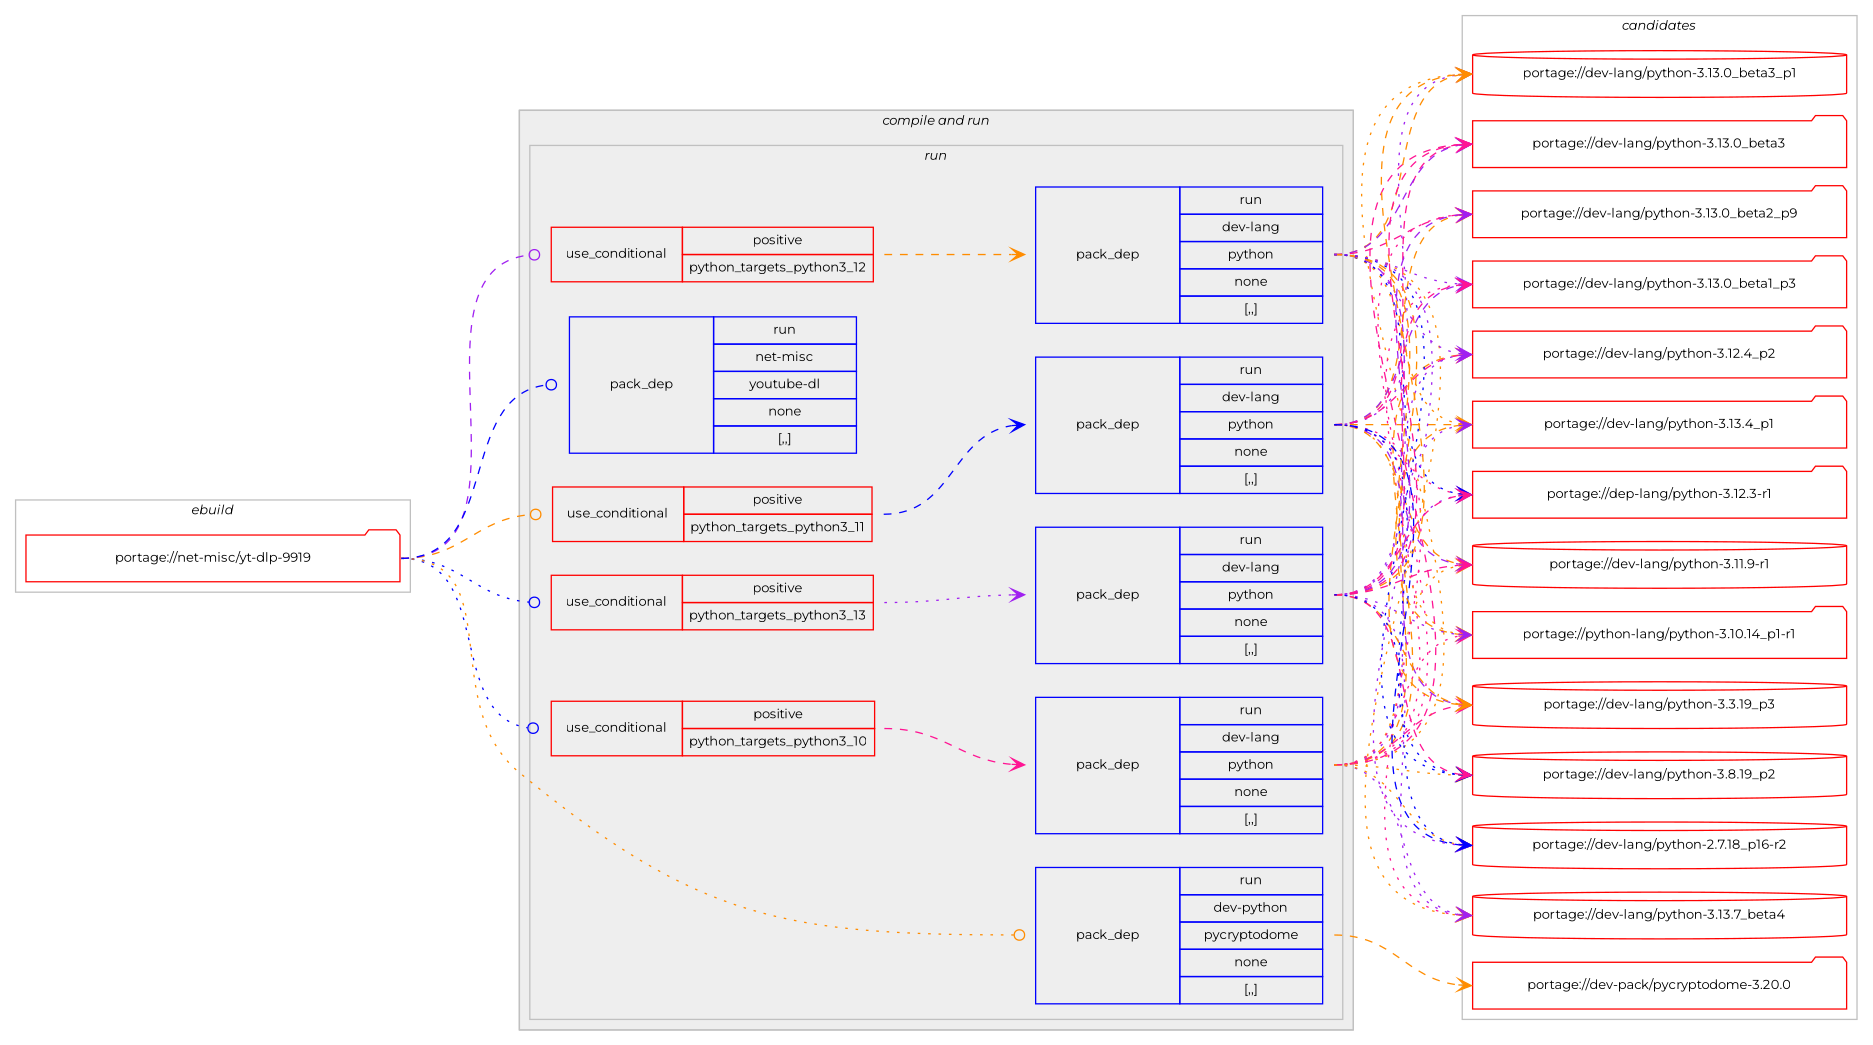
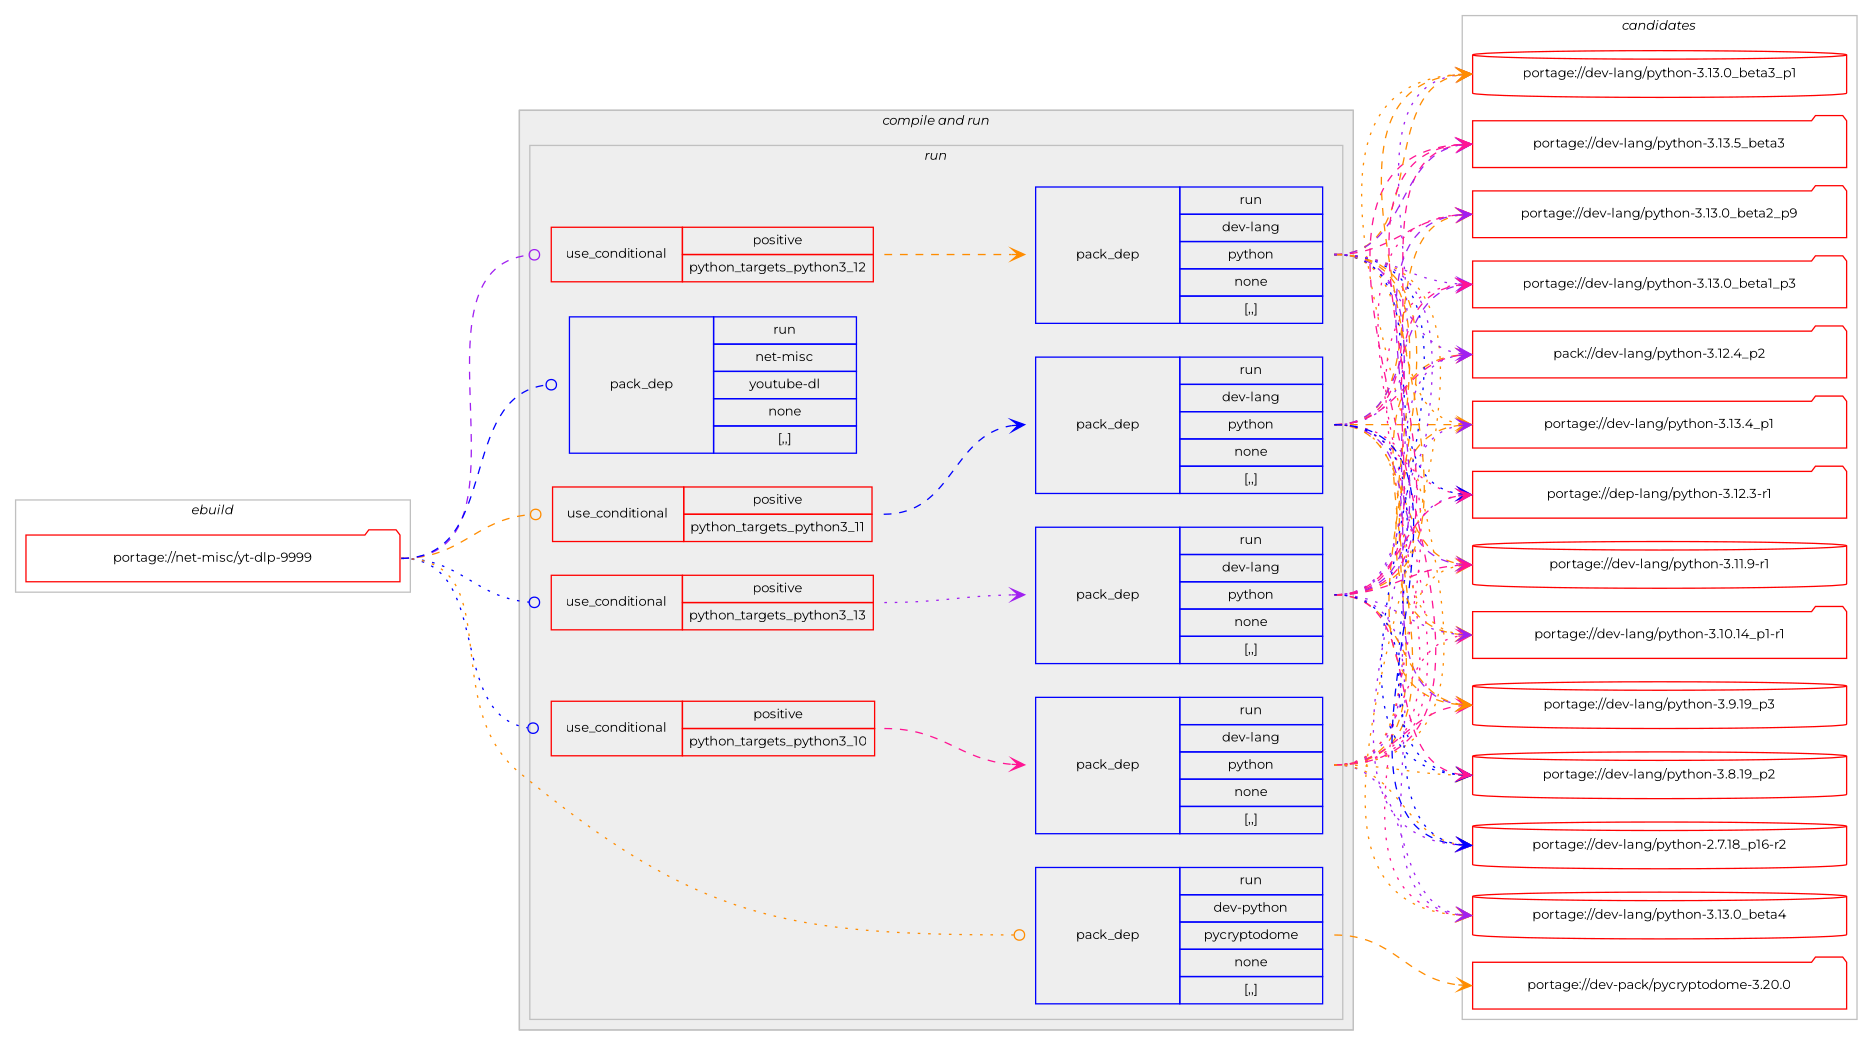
(1660, 144) -> (1660, 144)
(1660, 355) -> (1660, 355)
(213, 558) -> (213, 558)
(1660, 635) -> (1660, 635)
(1660, 705) -> (1660, 705)
(1660, 916) -> (1660, 916)
